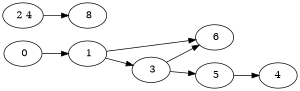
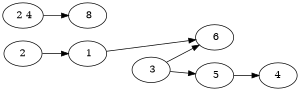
(23, 54) -> (23, 54)
(116, 61) -> none
